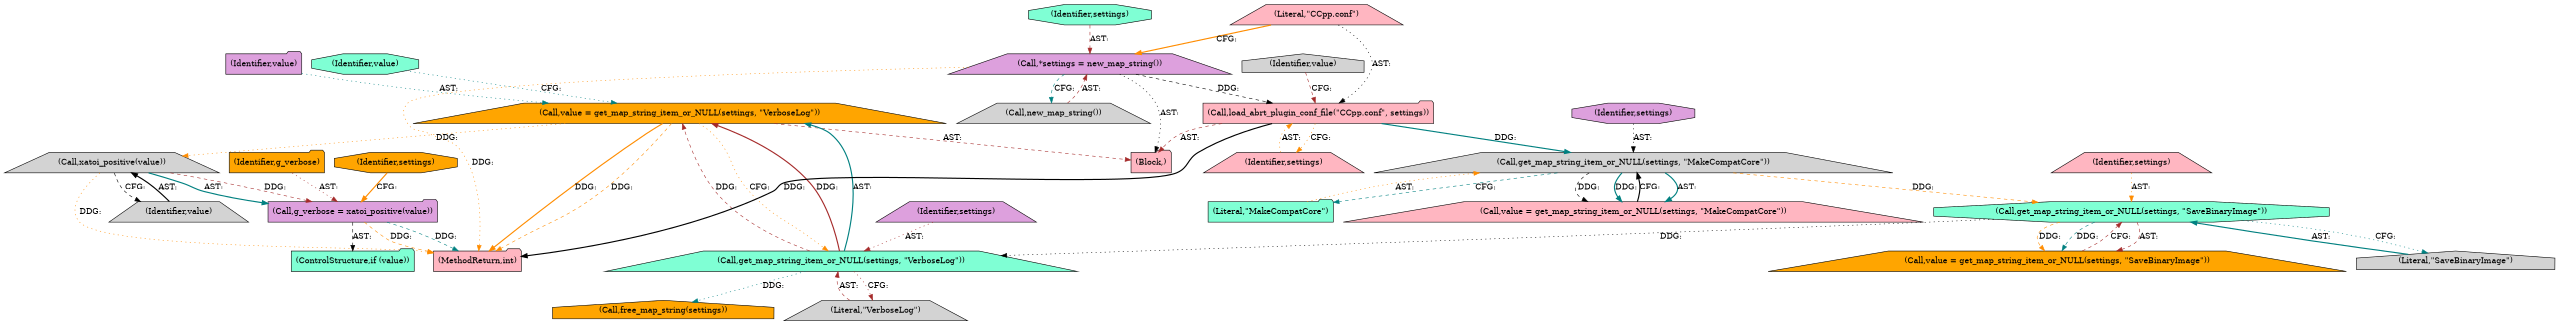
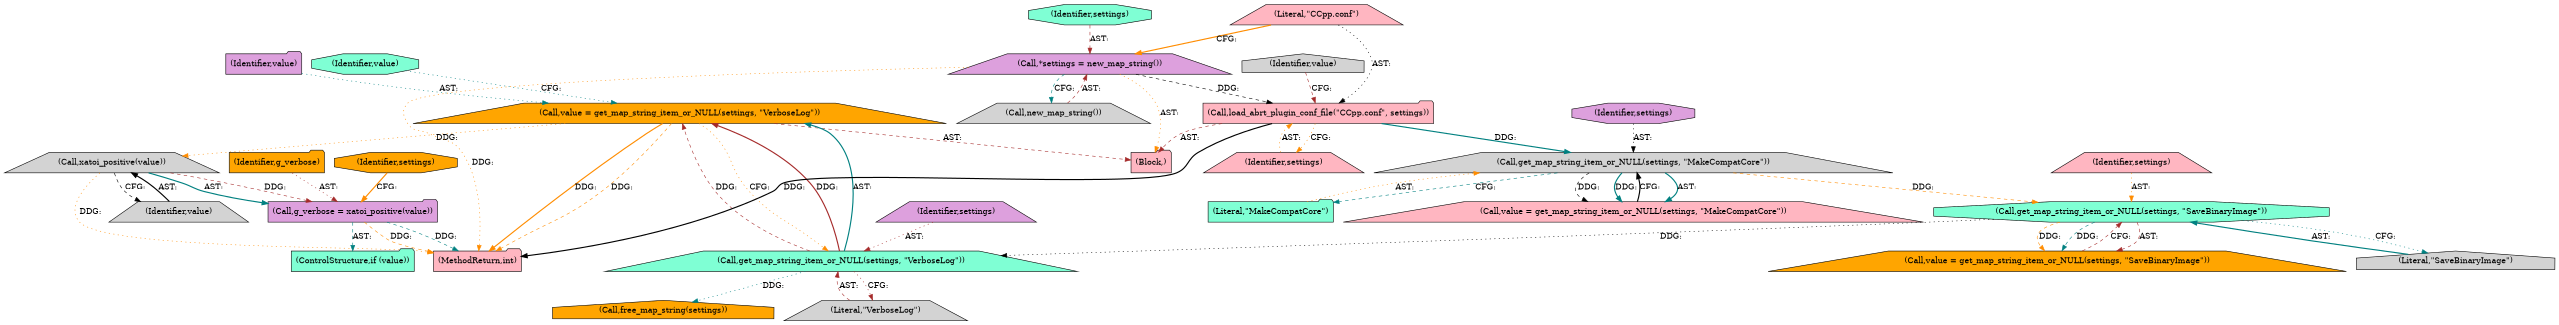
(1155, 102) -> (1155, 102)
(353, 234) -> (353, 234)
